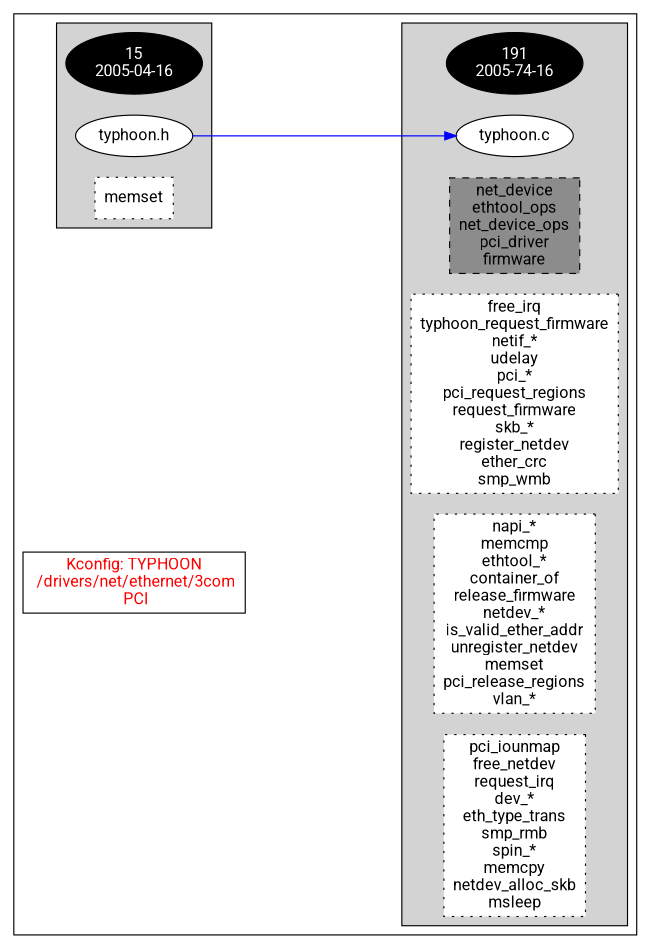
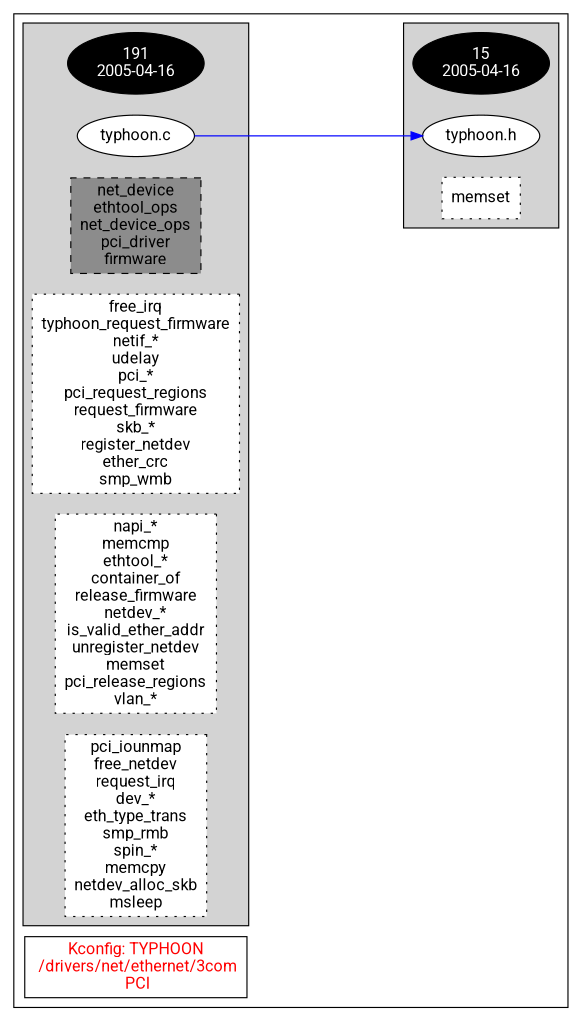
(515, 63) -> (136, 63)
(319, 136) -> (303, 136)
